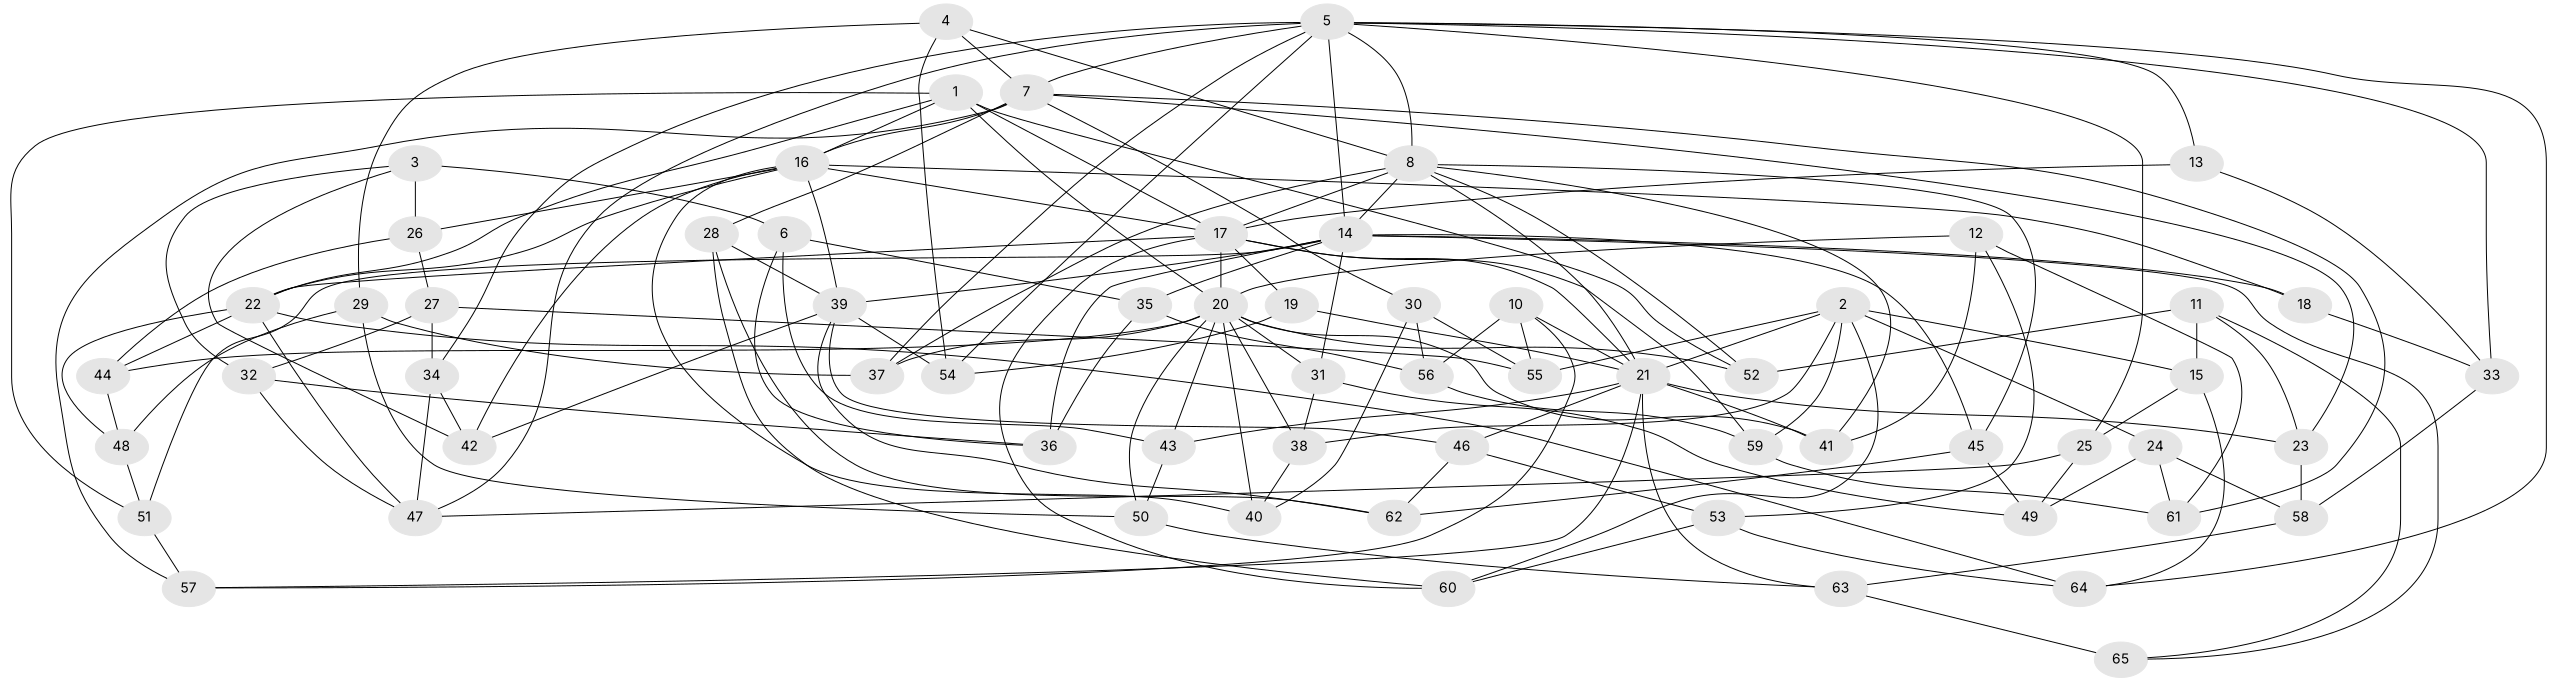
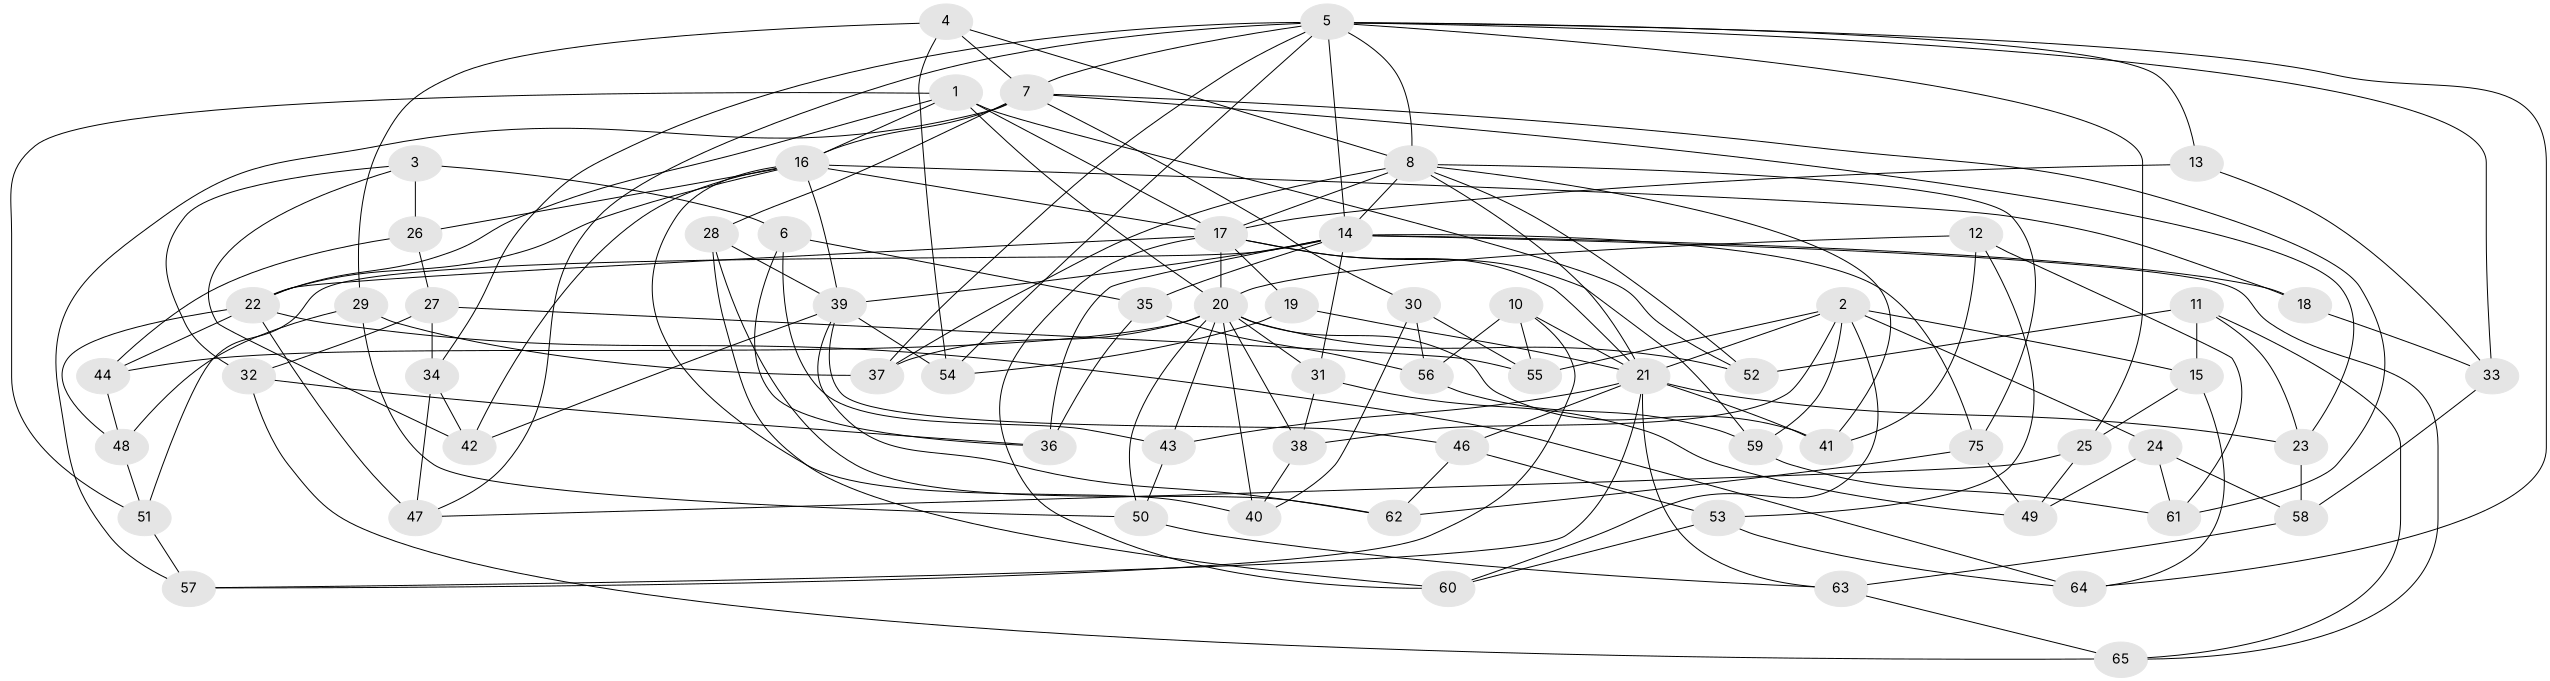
(1976, 447) -> (1976, 447)
(320, 459) -> (1134, 637)
